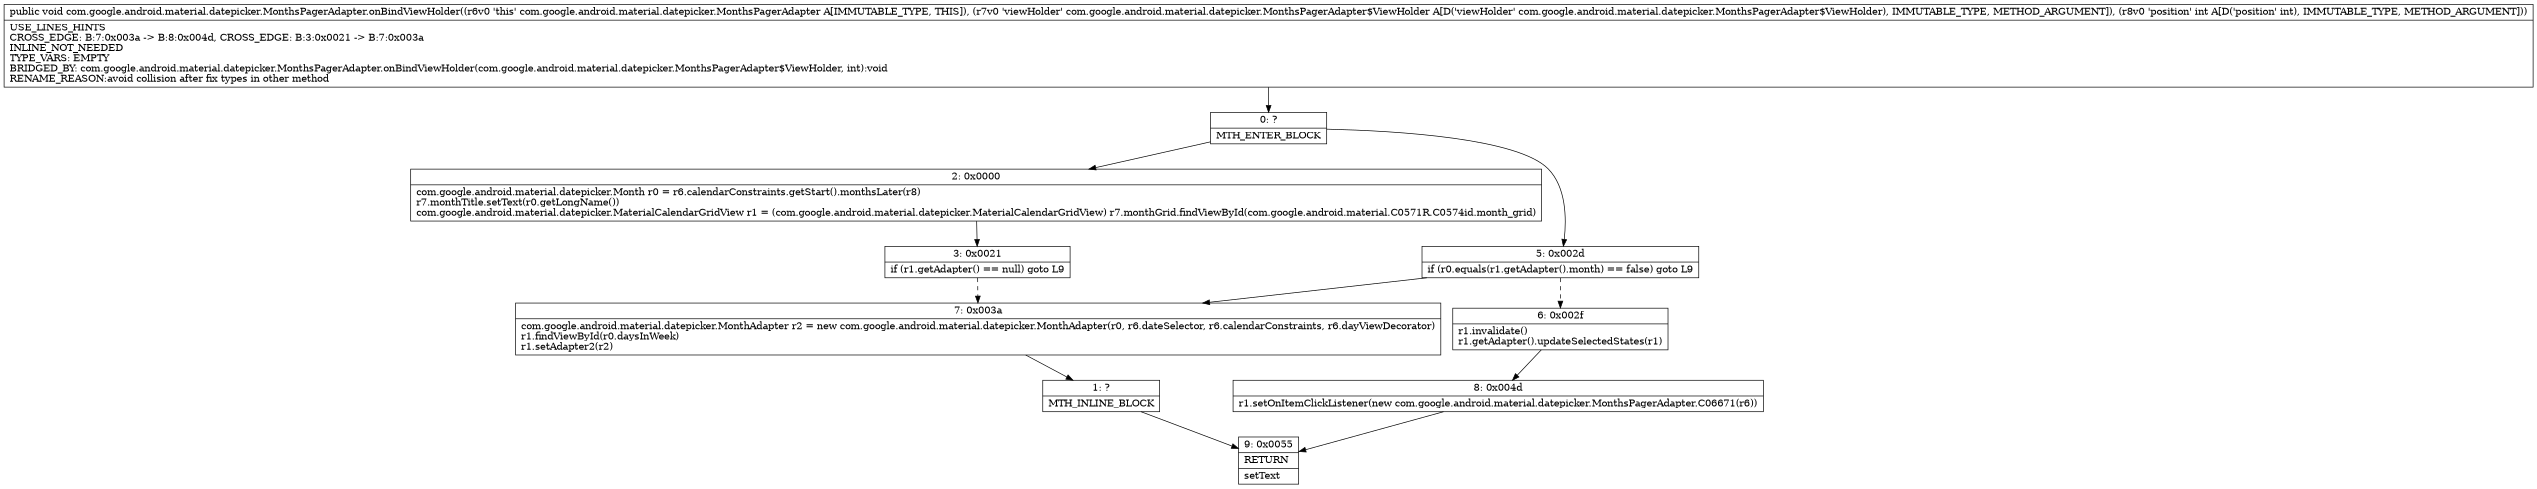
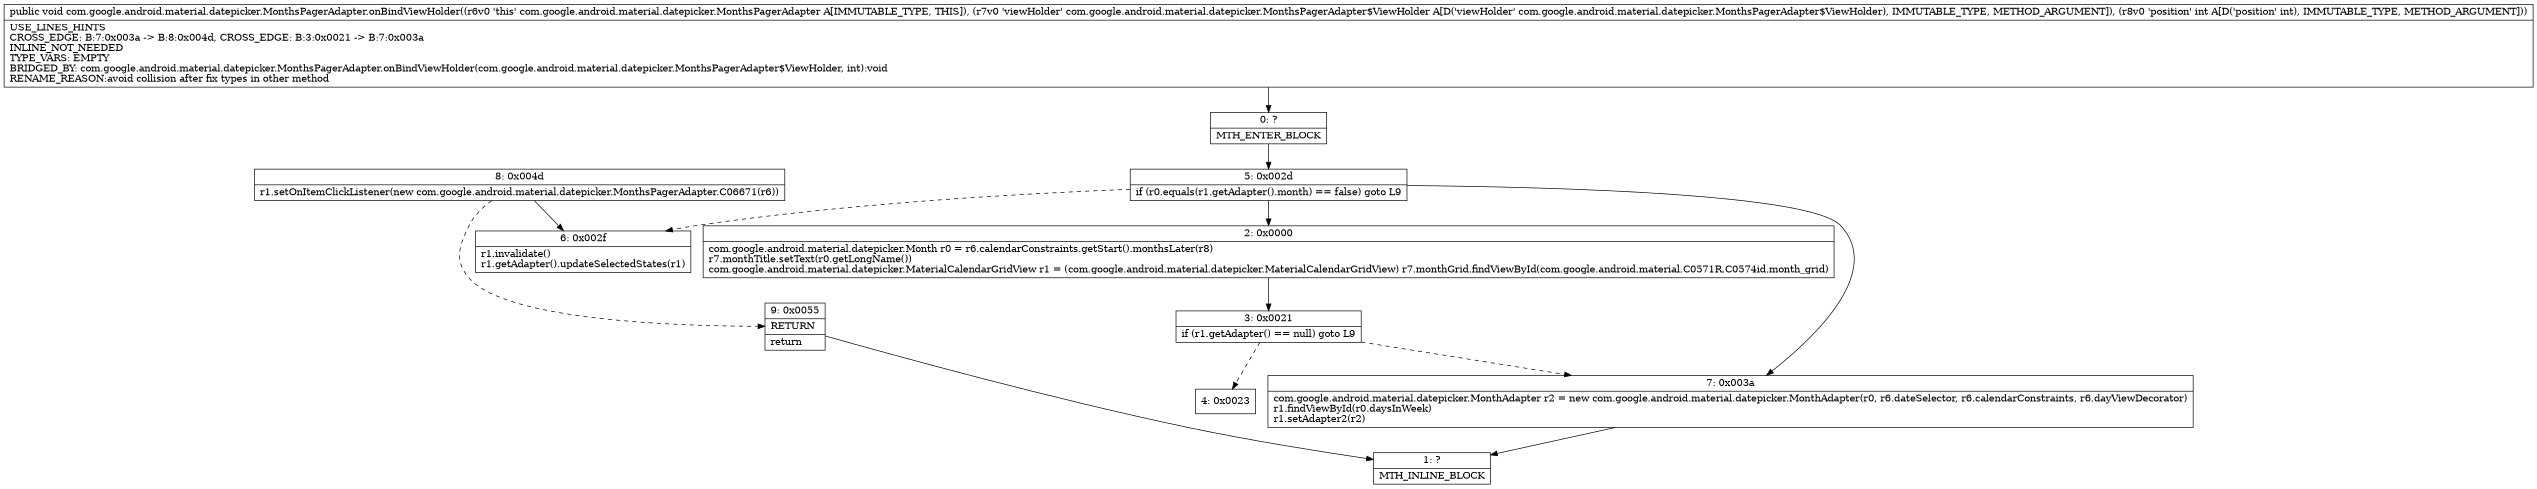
(1153, 155) -> (1269, 210)
(1529, 363) -> (546, 213)
none -> (1226, 401)
(1186, 429) -> (1094, 406)
(1375, 431) -> (565, 313)
(1262, 476) -> (786, 342)
